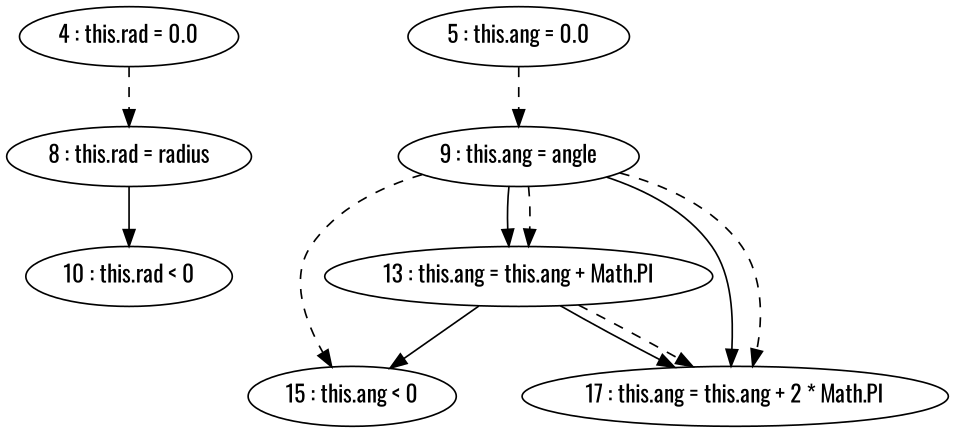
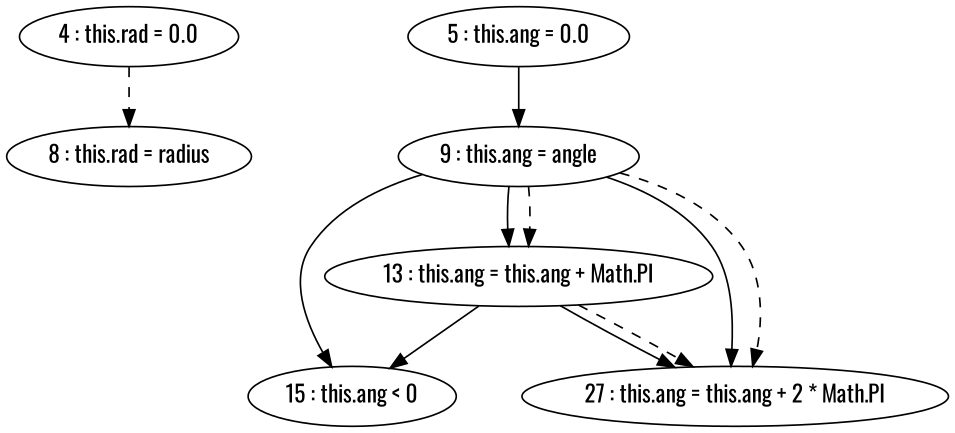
(519, 88) -> (519, 88)
(318, 237) -> (318, 237)
(129, 276) -> none
(735, 396) -> (735, 396)
